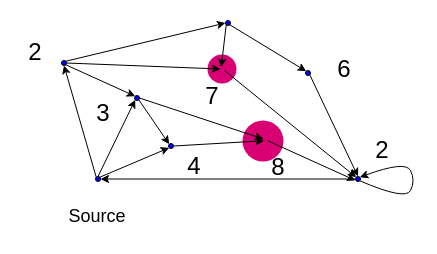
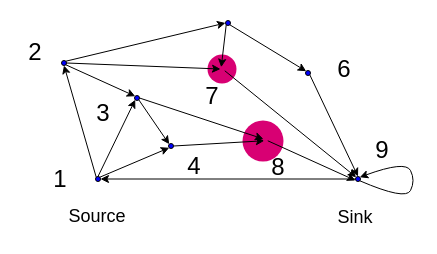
(383, 151) -> (383, 151)
none -> (61, 179)
none -> (356, 218)
